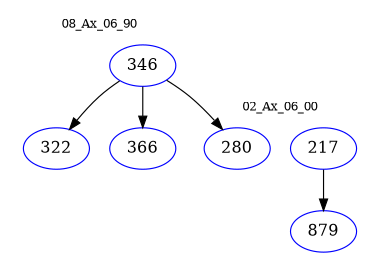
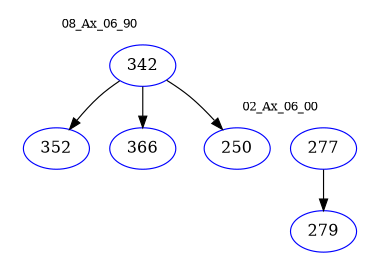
(143, 66) -> (143, 66)
(56, 149) -> (56, 149)
(237, 149) -> (237, 149)
(324, 149) -> (324, 149)
(324, 231) -> (324, 231)
